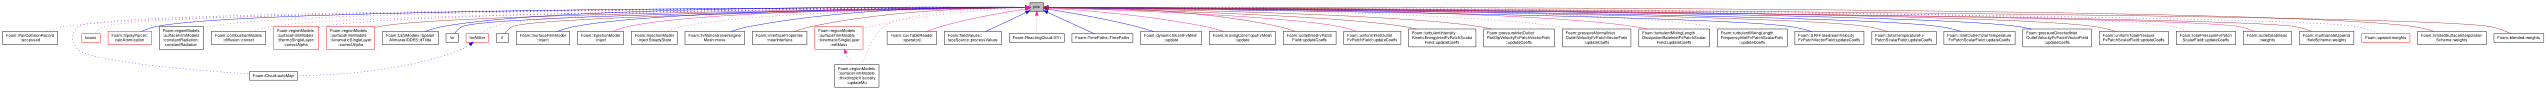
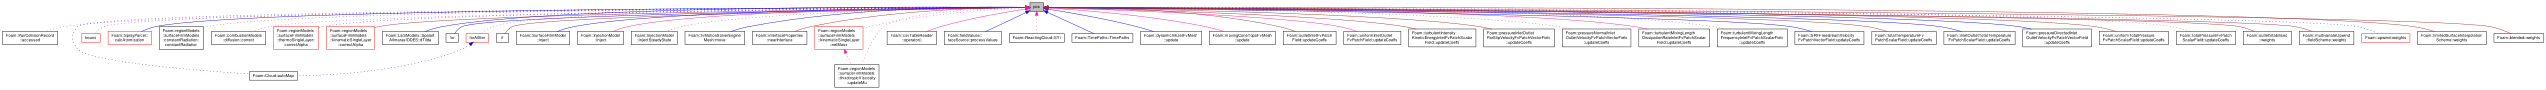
(1652, 13) -> (1652, 13)
